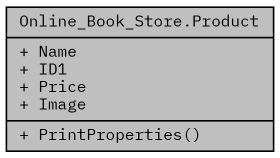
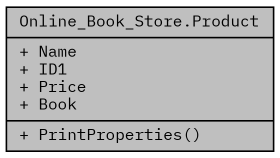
(54, 105) -> (49, 105)
